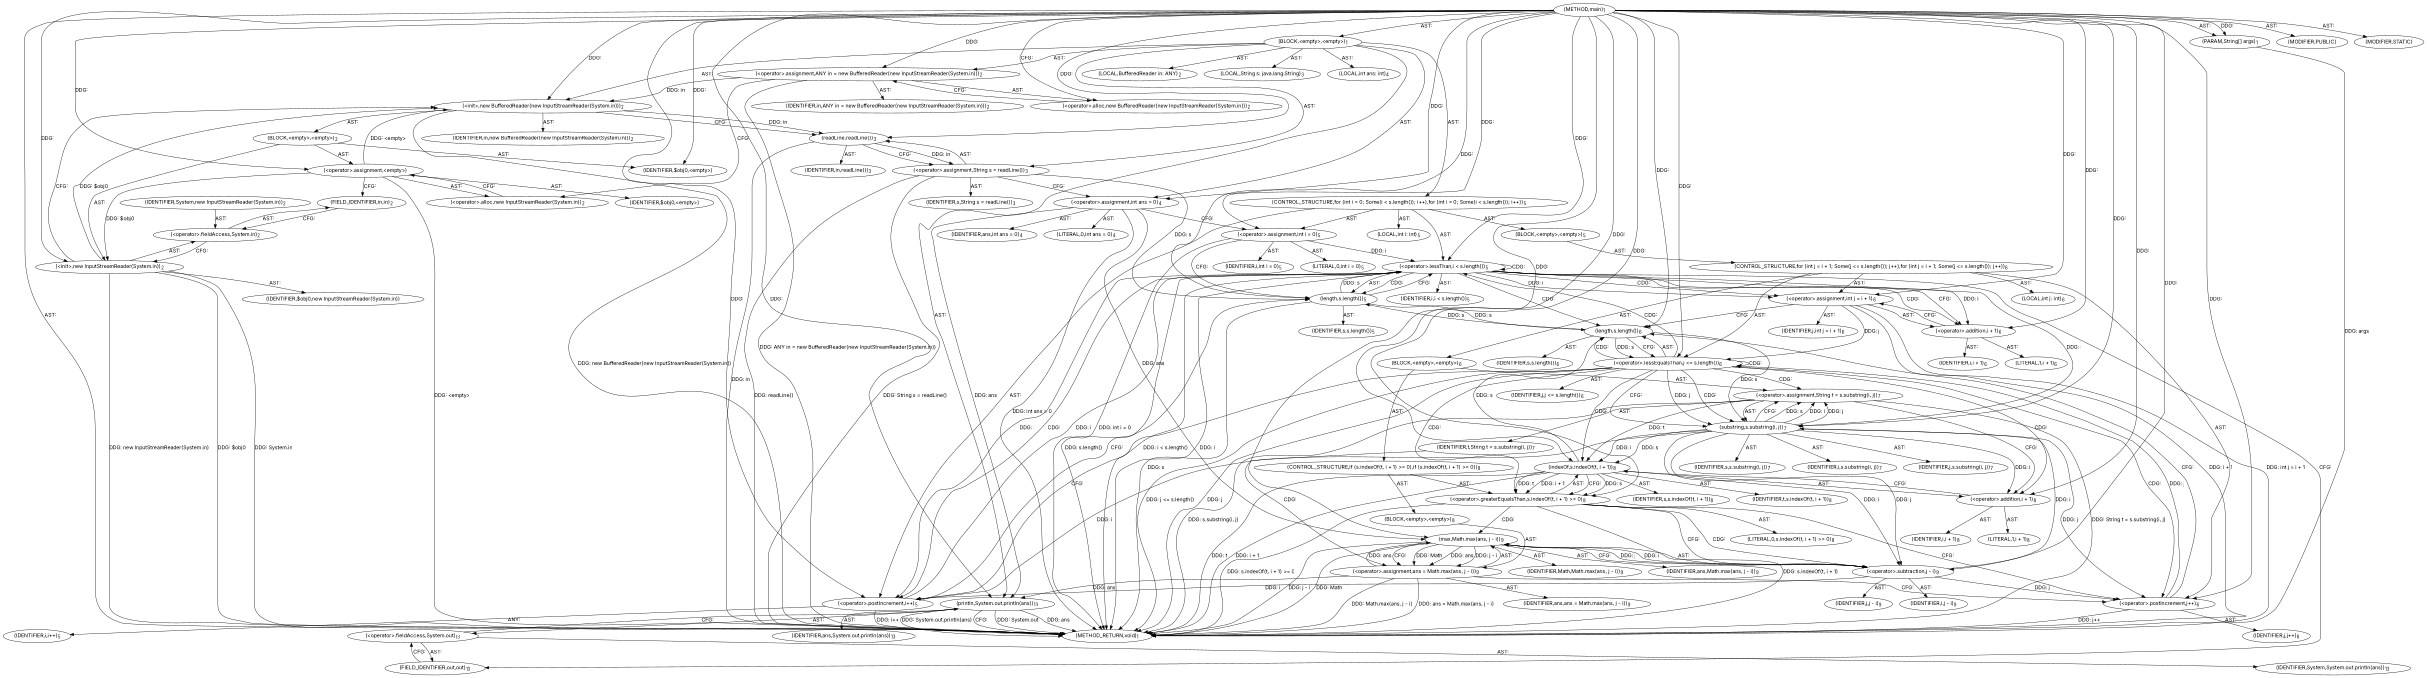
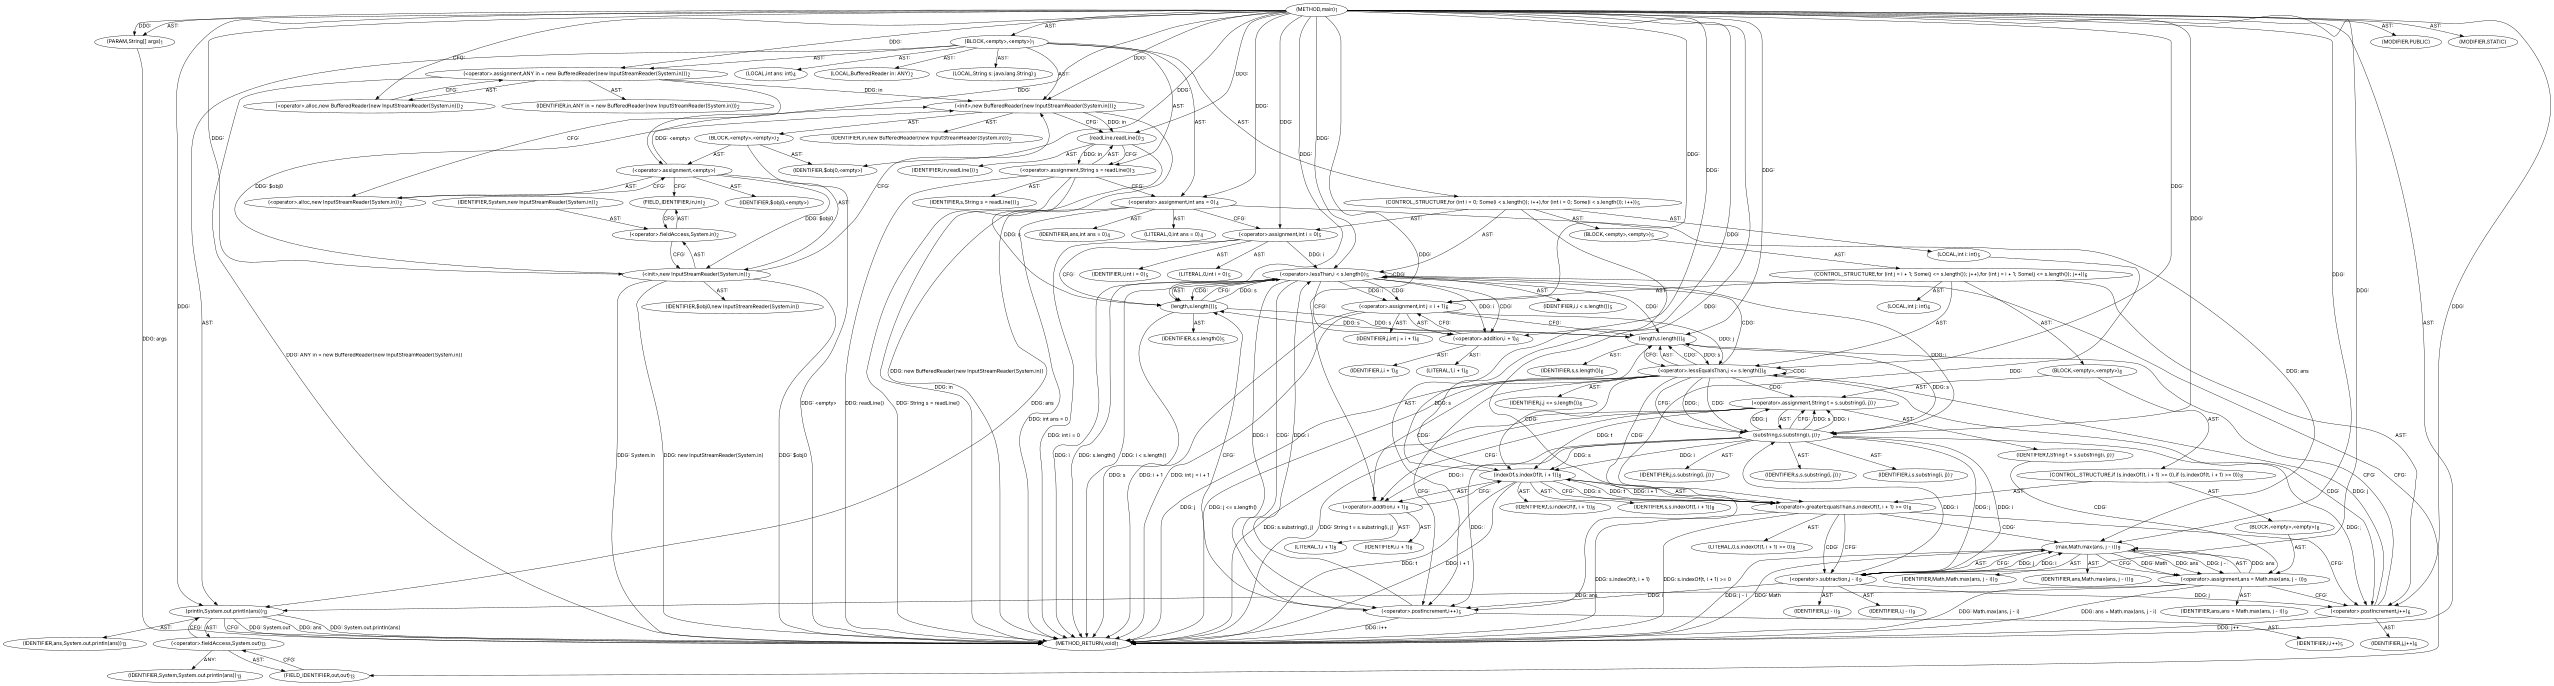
(1431, 321) -> (1865, 377)
(515, 620) -> (2274, 628)
(1504, 652) -> (211, 660)
